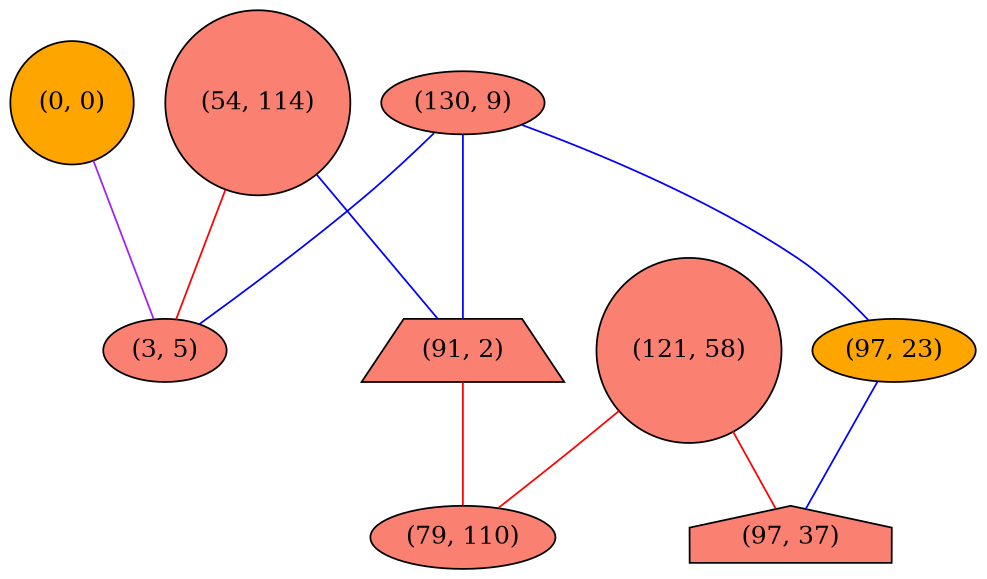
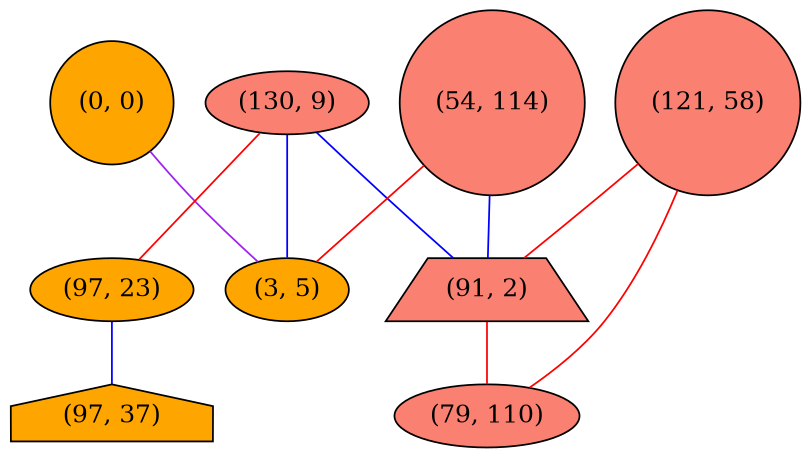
(706, 205) -> (202, 193)
(165, 350) -> (287, 290)
(754, 470) -> (581, 211)
(791, 537) -> (112, 416)
